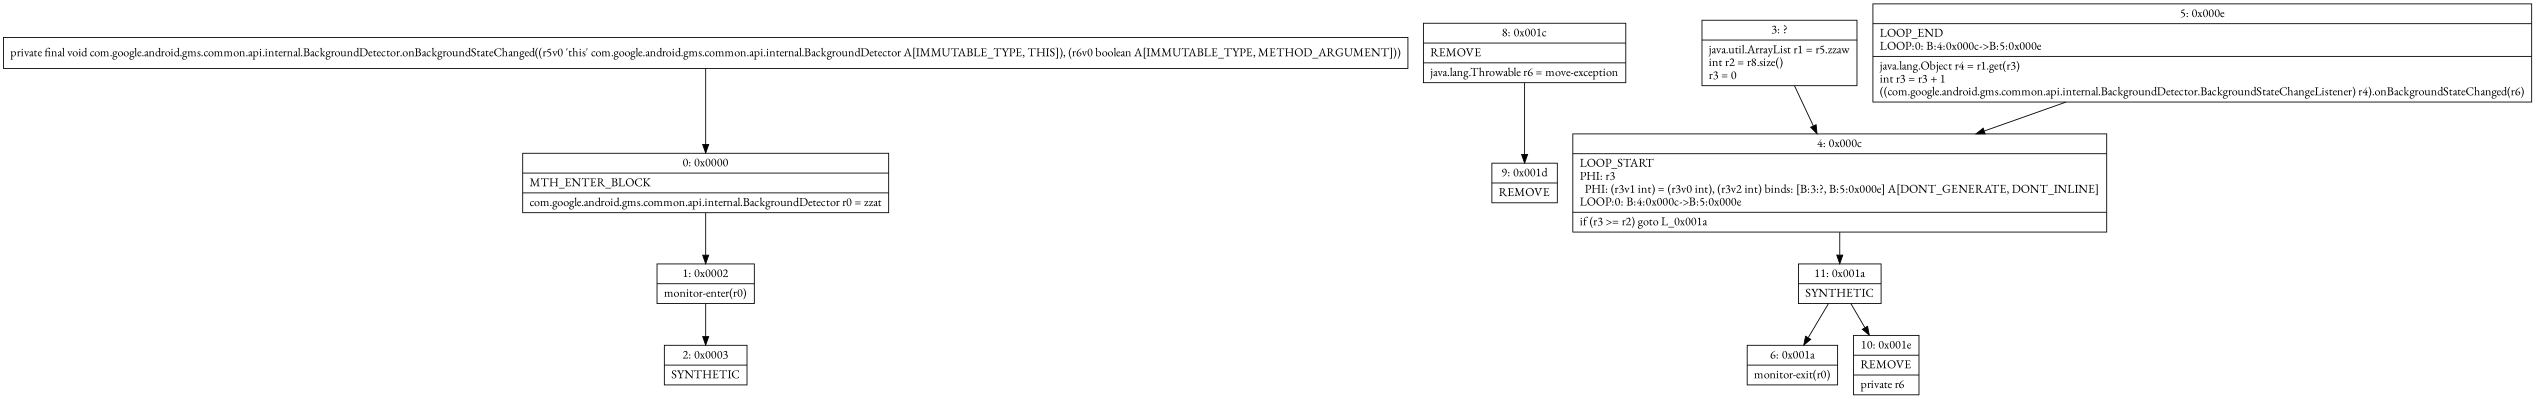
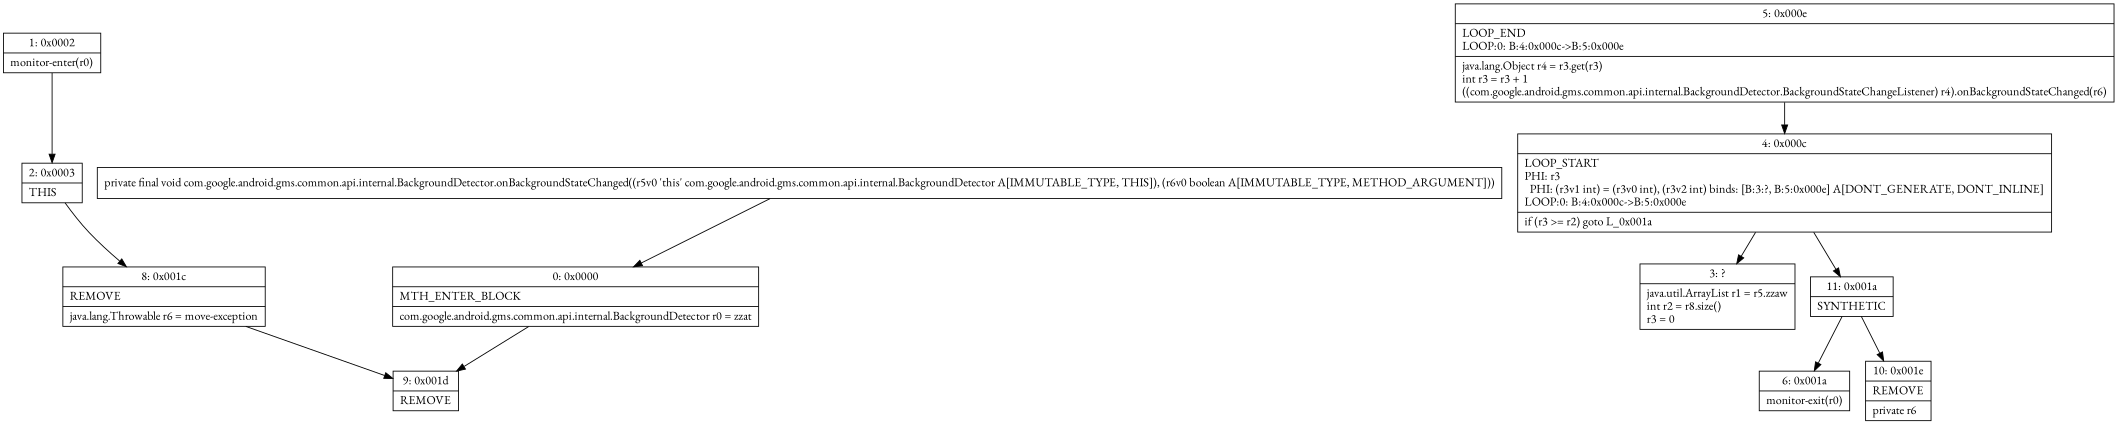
(1950, 66) -> (1532, 66)
(1804, 106) -> (1748, 244)
none -> (90, 234)
(706, 234) -> (496, 346)
(706, 375) -> (43, 192)
